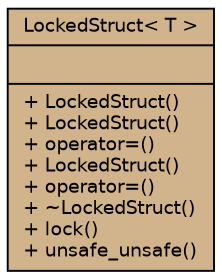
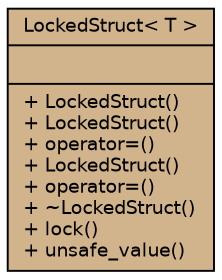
(111, 251) -> (105, 251)
